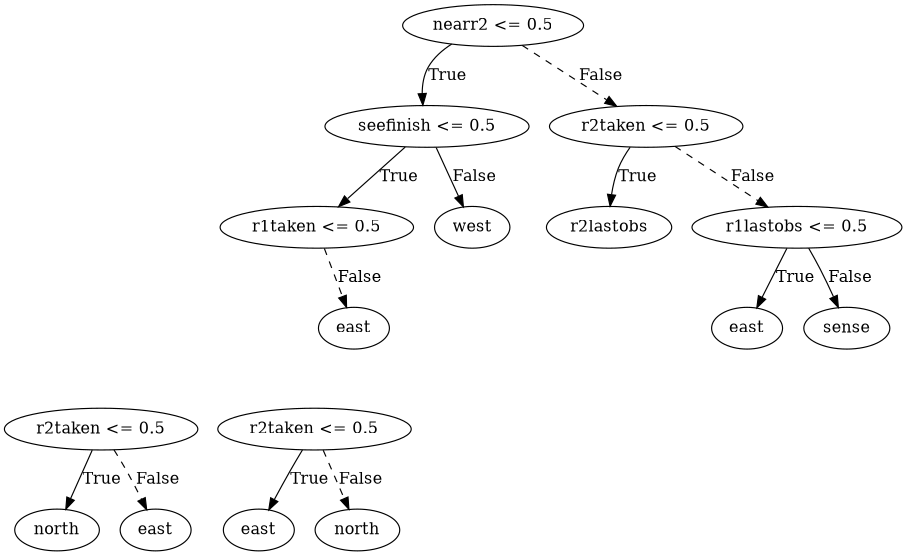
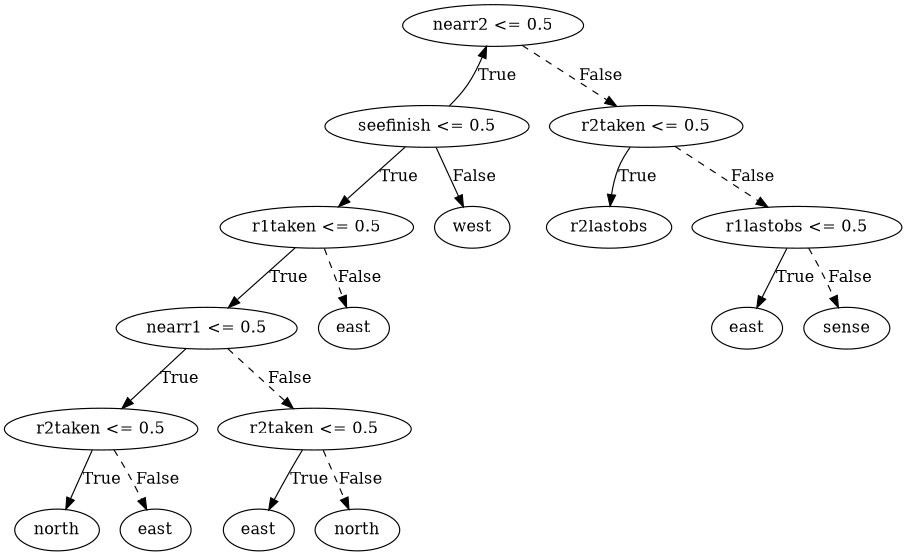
(430, 65) -> (468, 84)
(822, 272) -> (822, 272)
none -> (207, 328)
